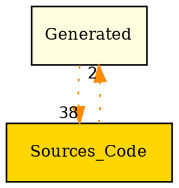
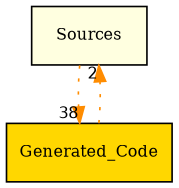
(89, 36) -> (89, 36)
(89, 153) -> (89, 153)
